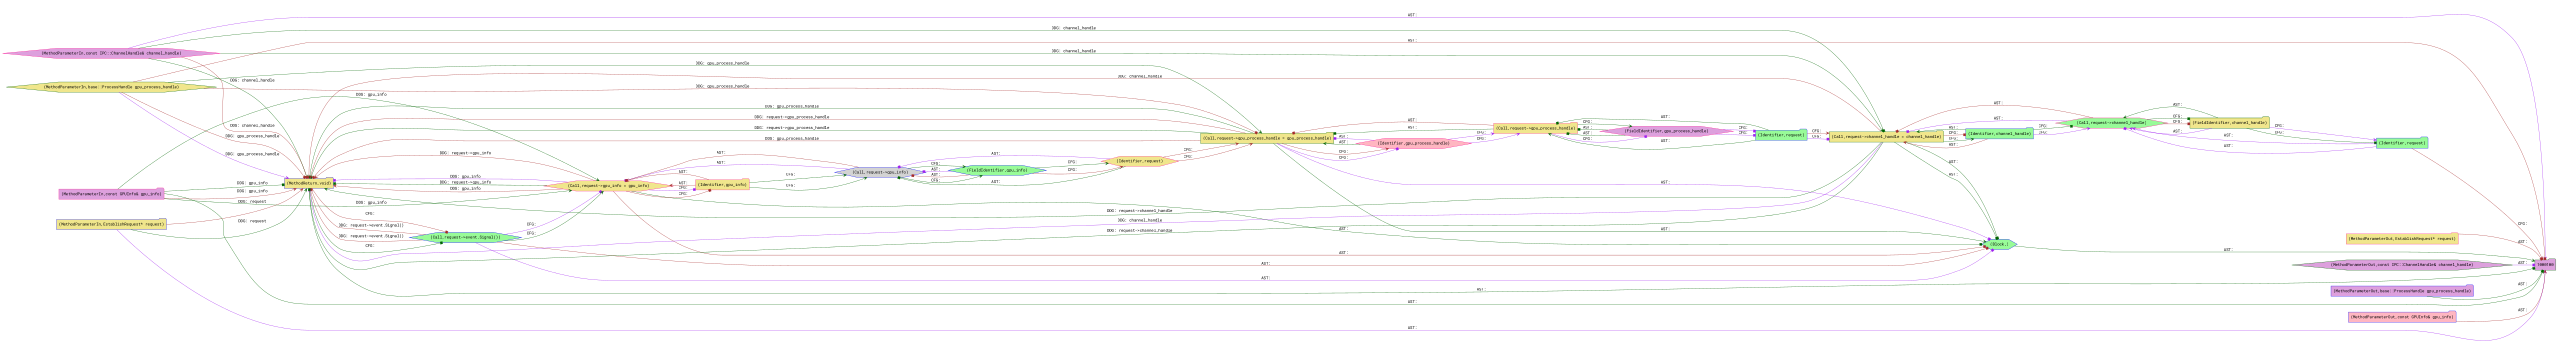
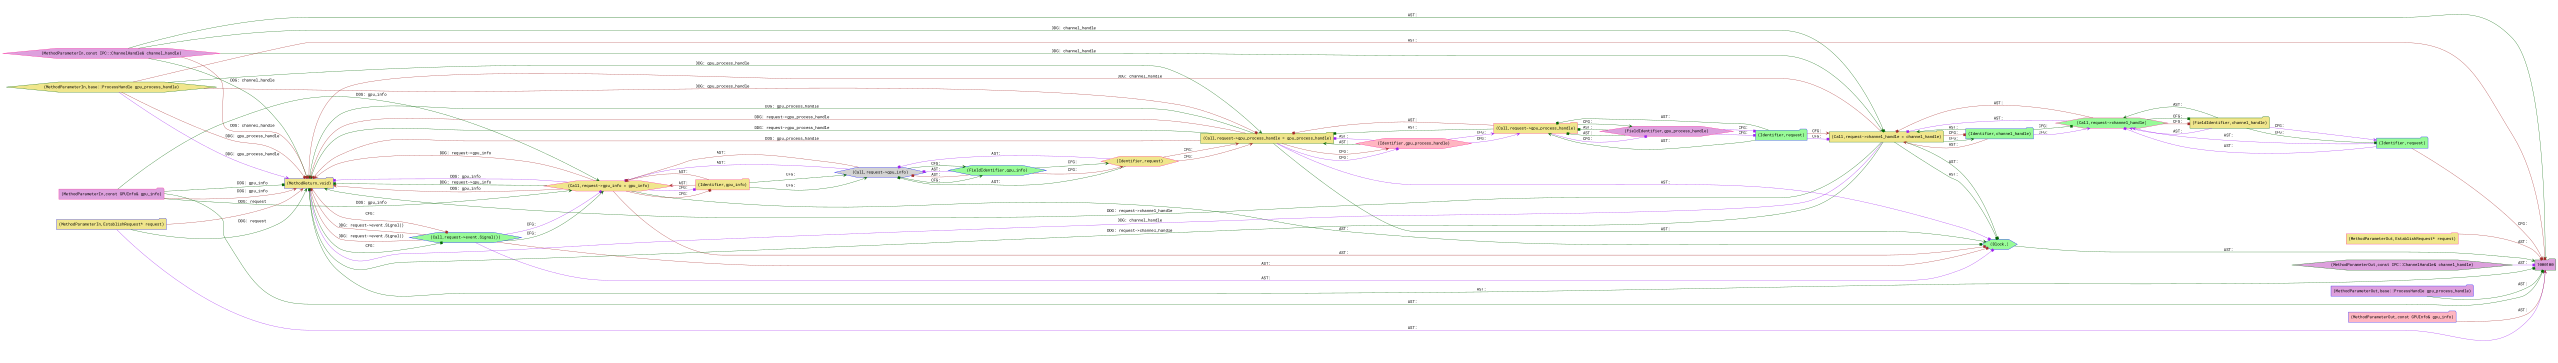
(1434, 17) -> (1434, 17)
